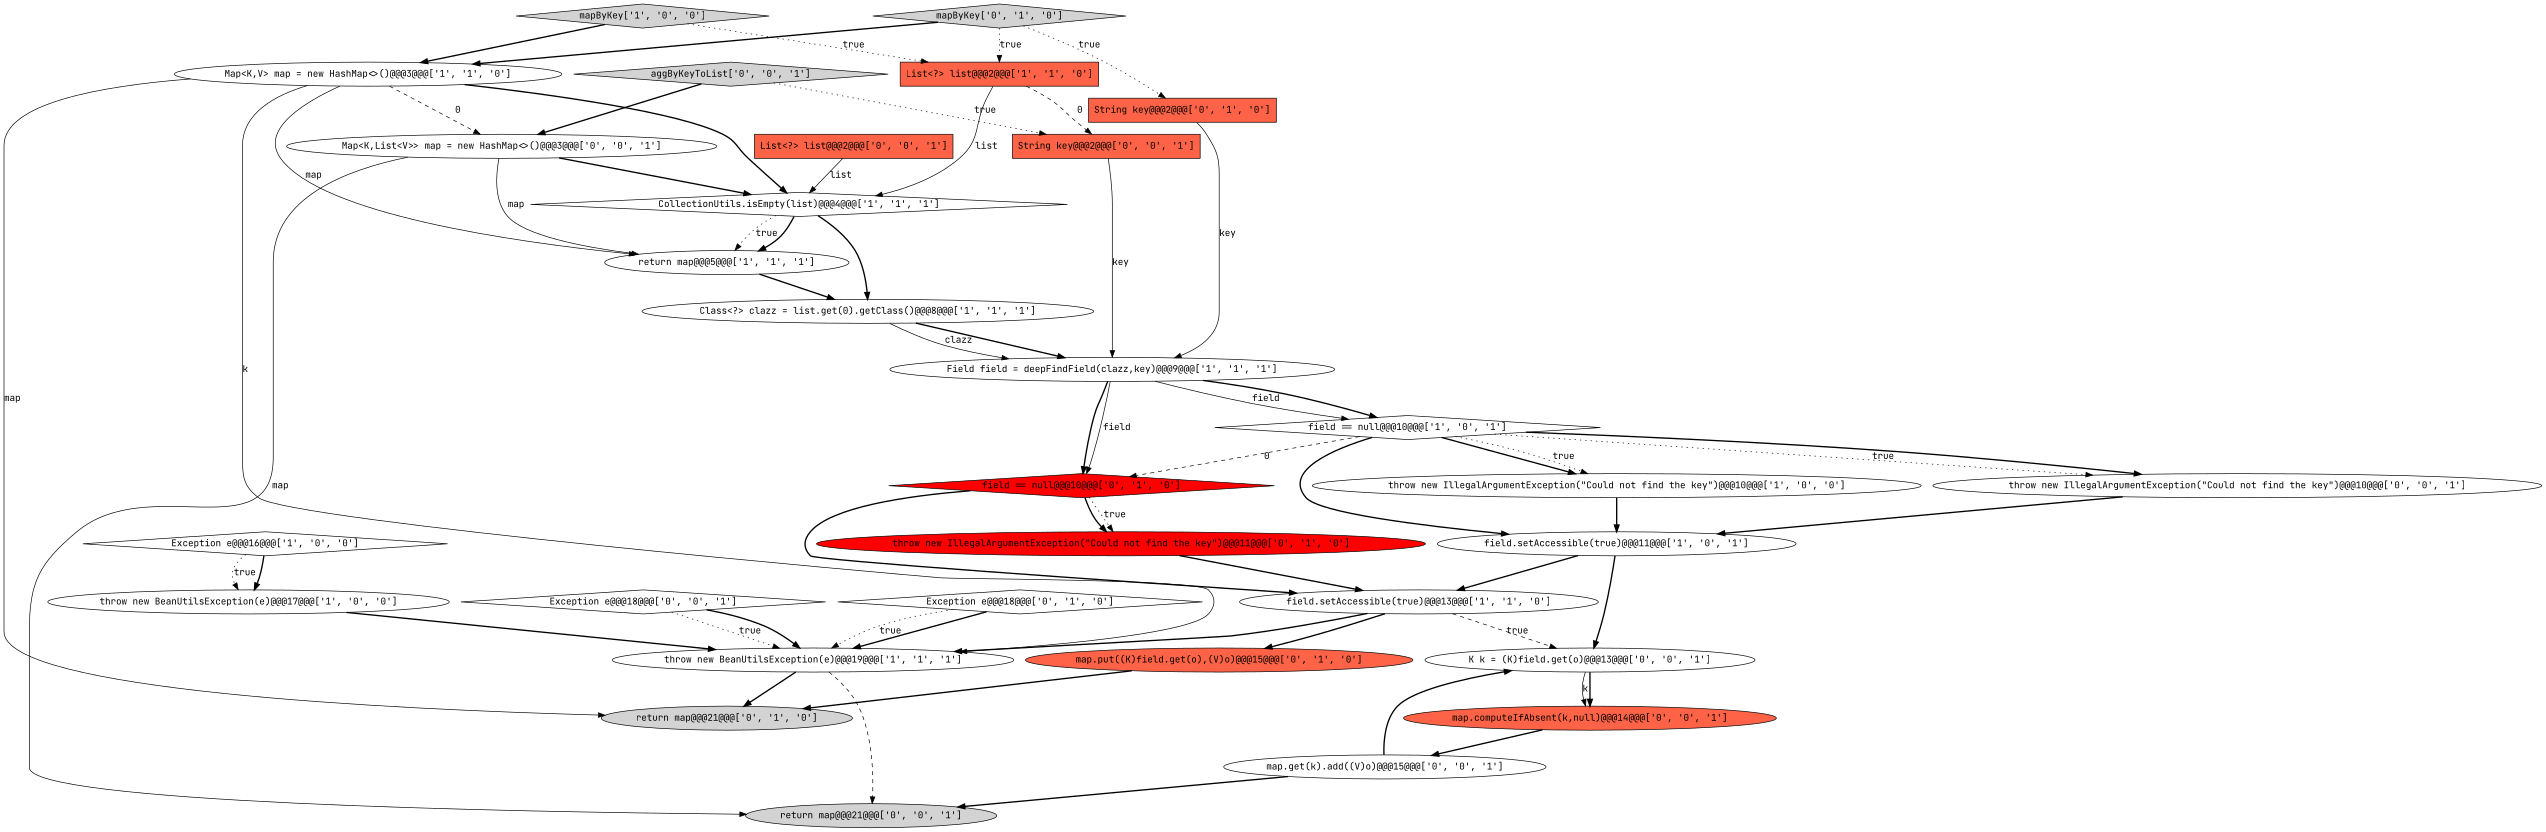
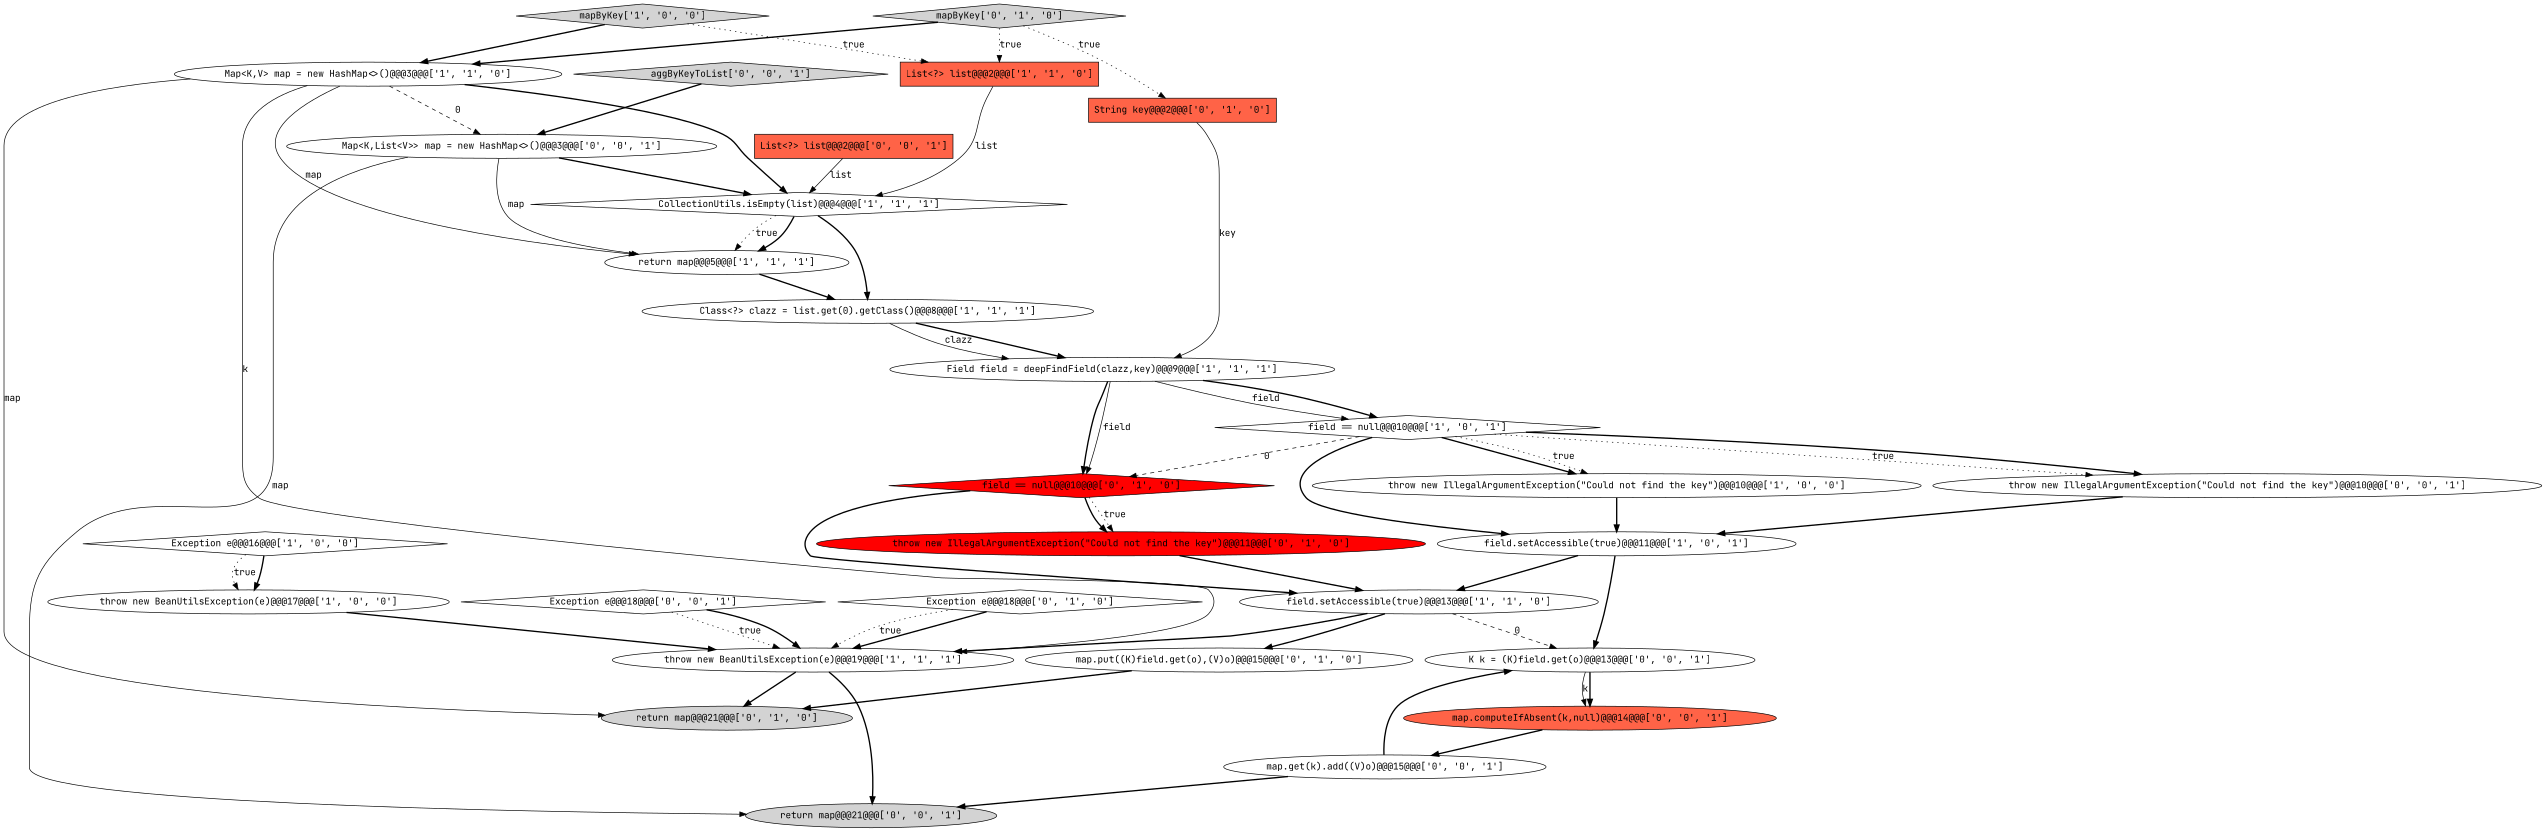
(1106, 146) -> none
(1517, 631) -> (1517, 631)
(1219, 660) -> (1219, 660)
(866, 728) -> (866, 728)
